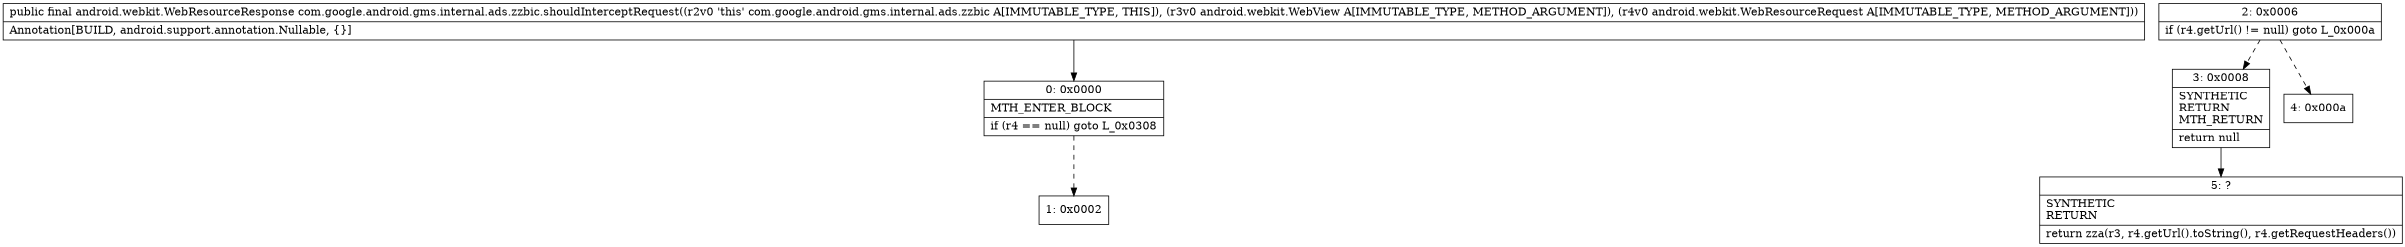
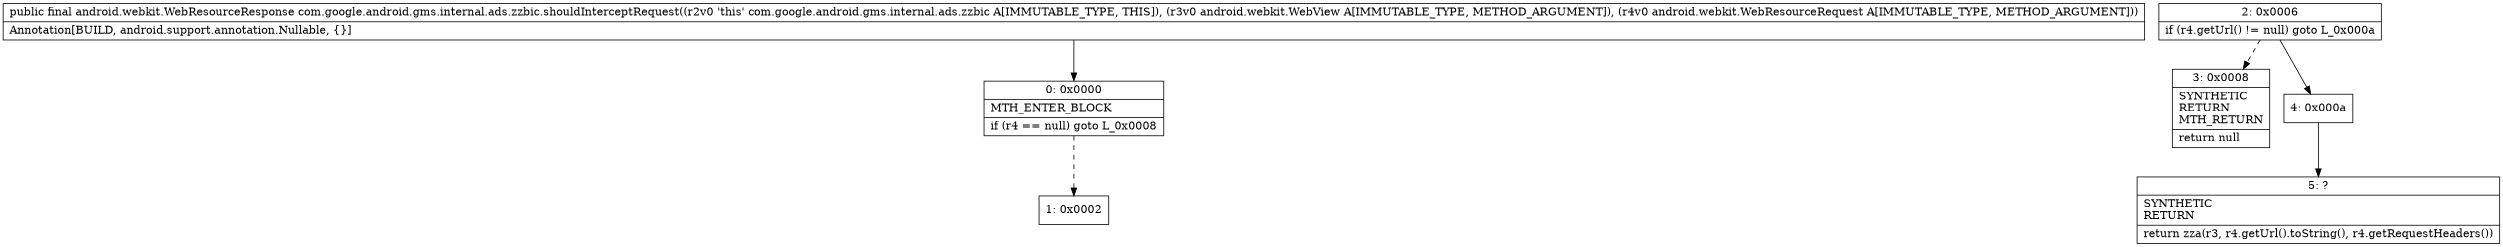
(2293, 64) -> (2293, 64)
(1074, 126) -> (1074, 126)
(2221, 158) -> (2318, 146)
